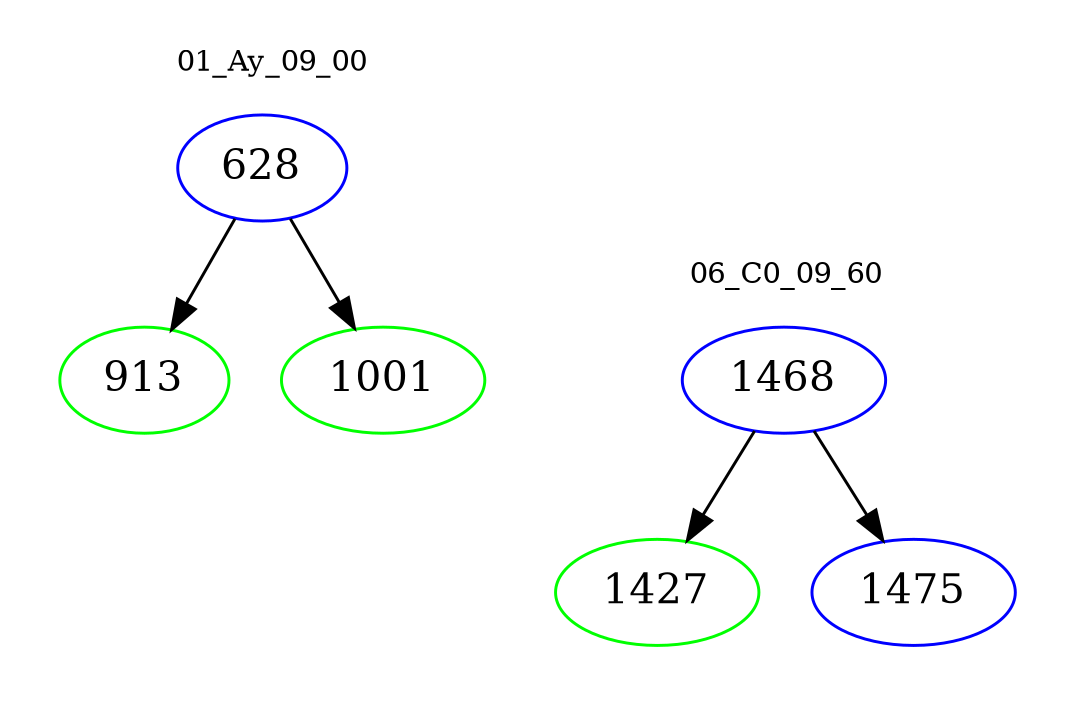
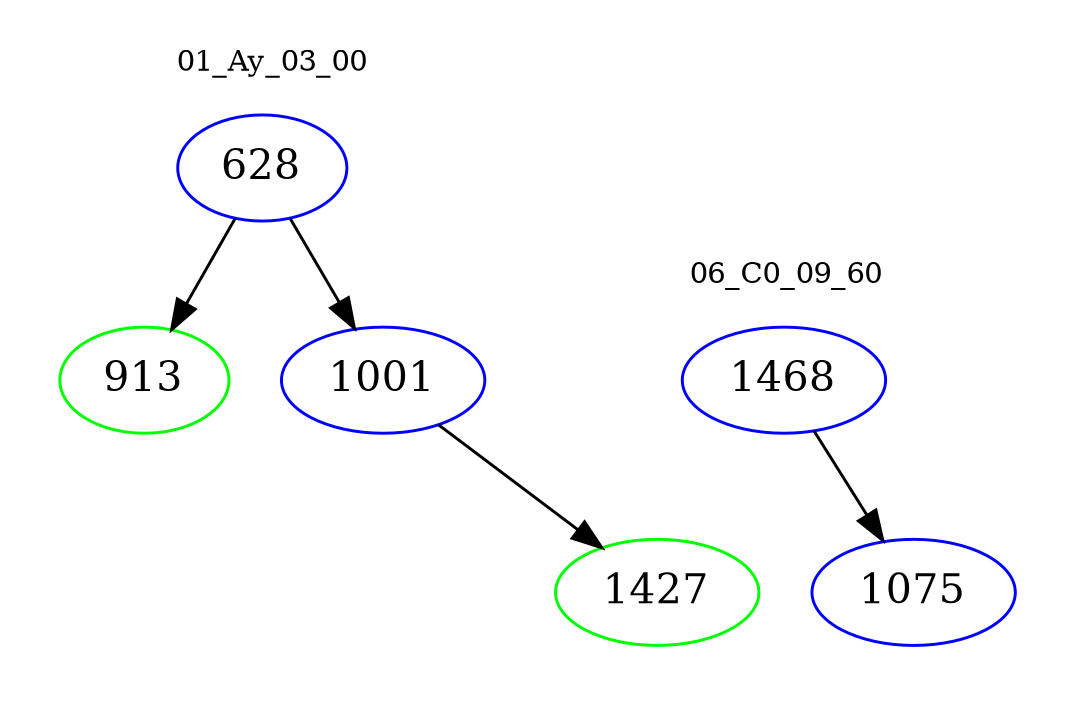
(273, 63) -> (273, 63)
(383, 380) -> (383, 380)
(729, 473) -> (508, 477)
(914, 592) -> (914, 592)
